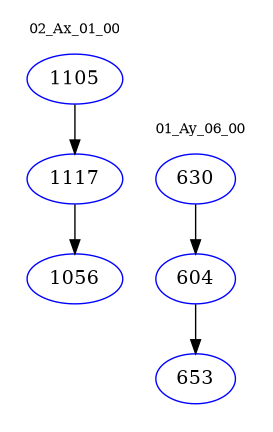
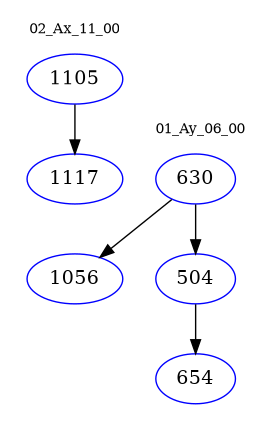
(75, 30) -> (75, 30)
(75, 222) -> (154, 214)
(196, 279) -> (196, 279)
(196, 379) -> (196, 379)
